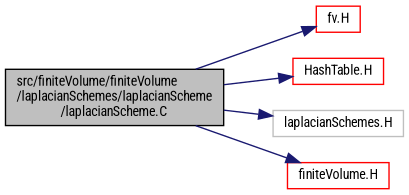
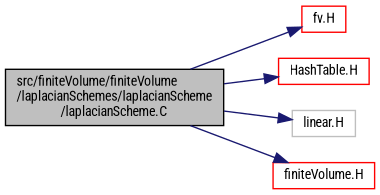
(338, 124) -> (324, 124)
